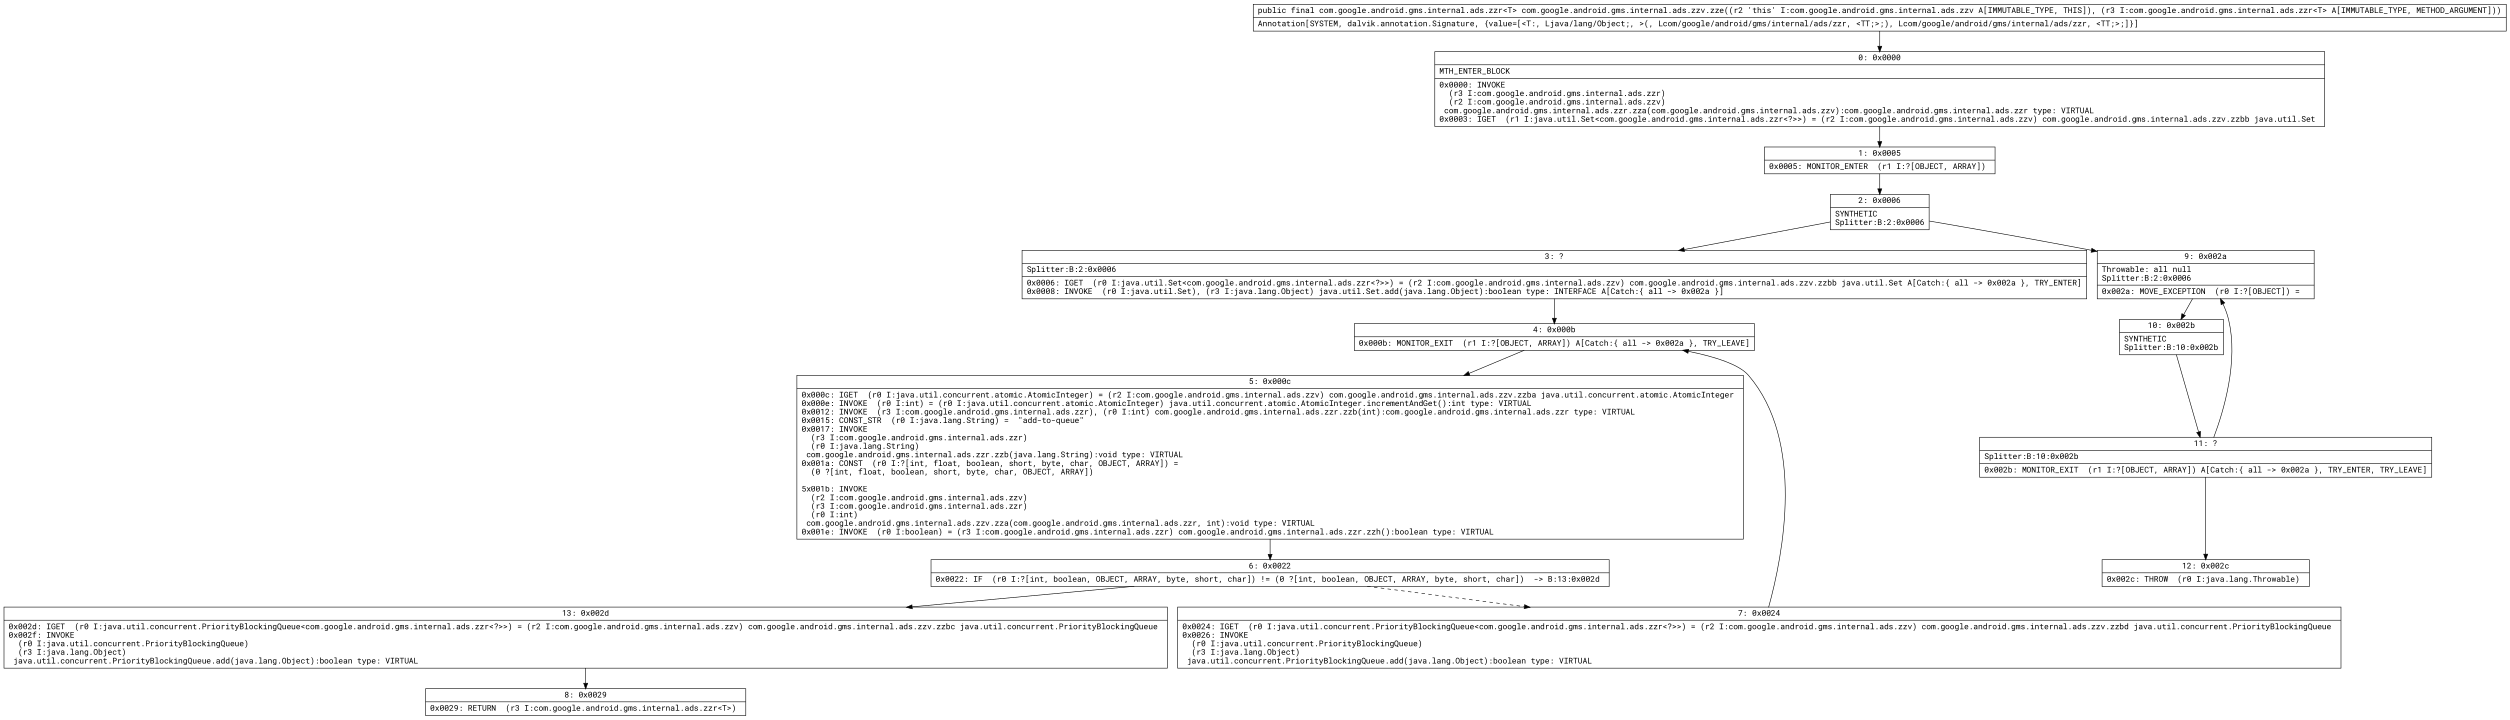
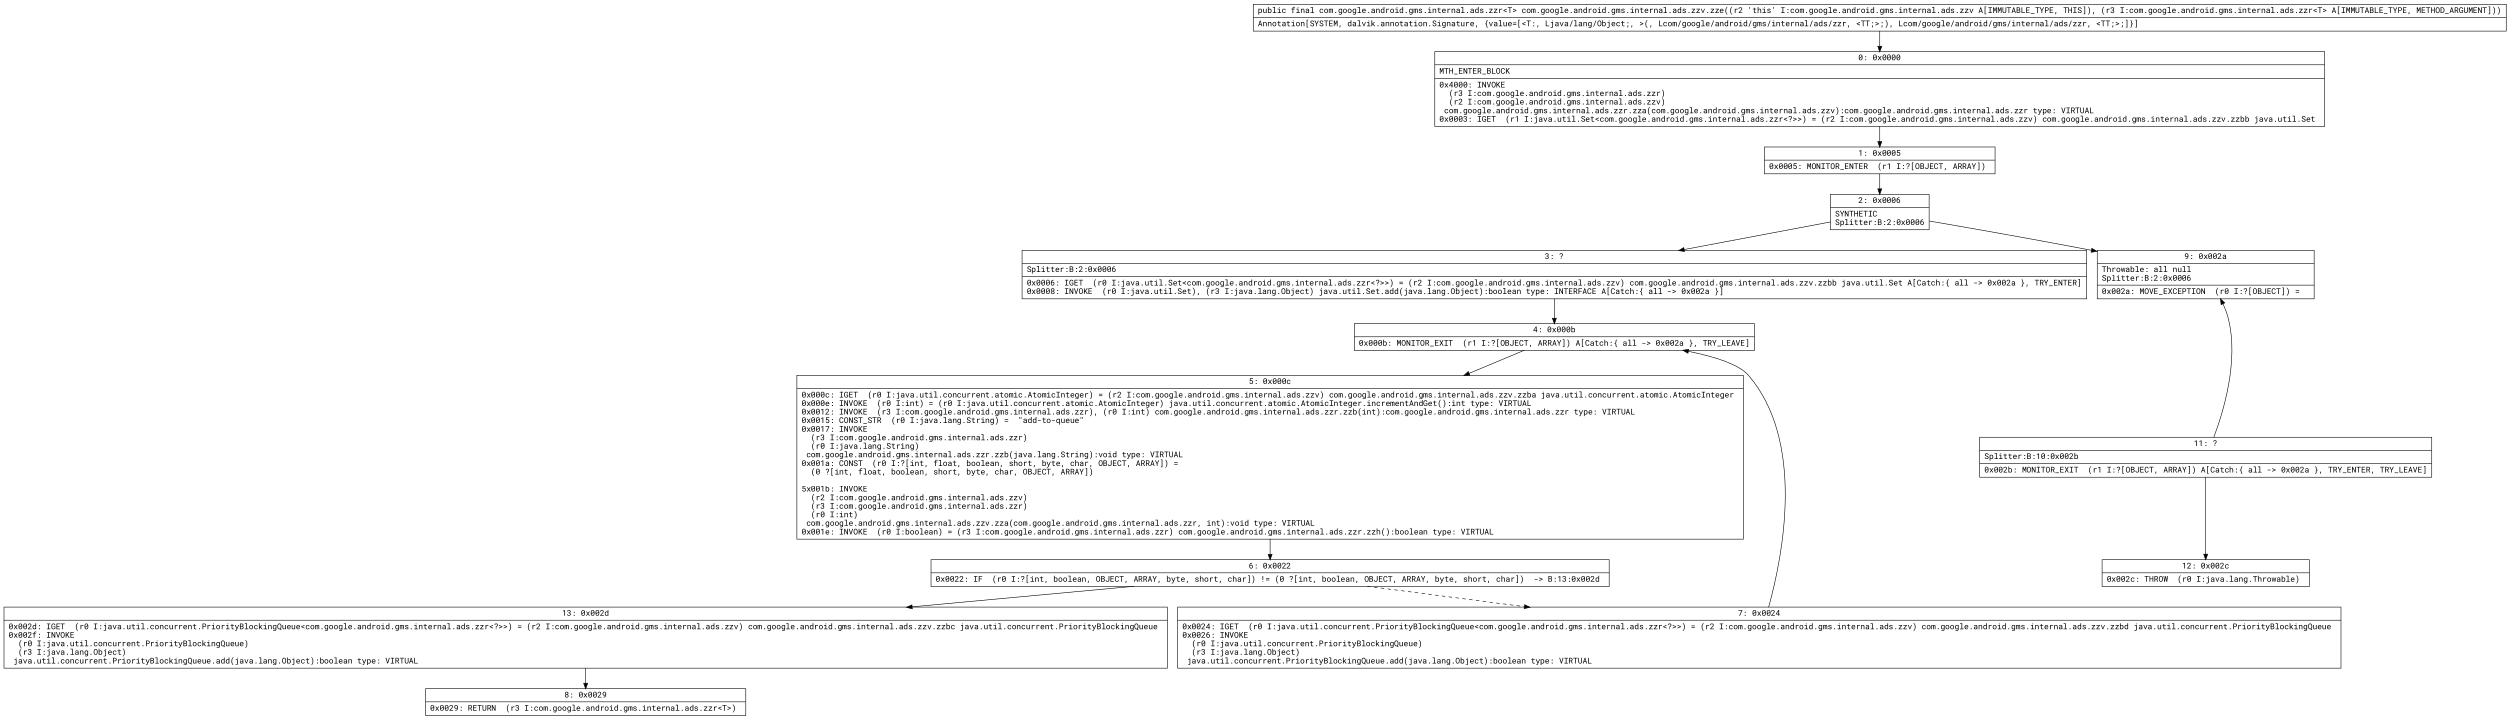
(1477, 85) -> (1477, 85)
(2171, 337) -> none
